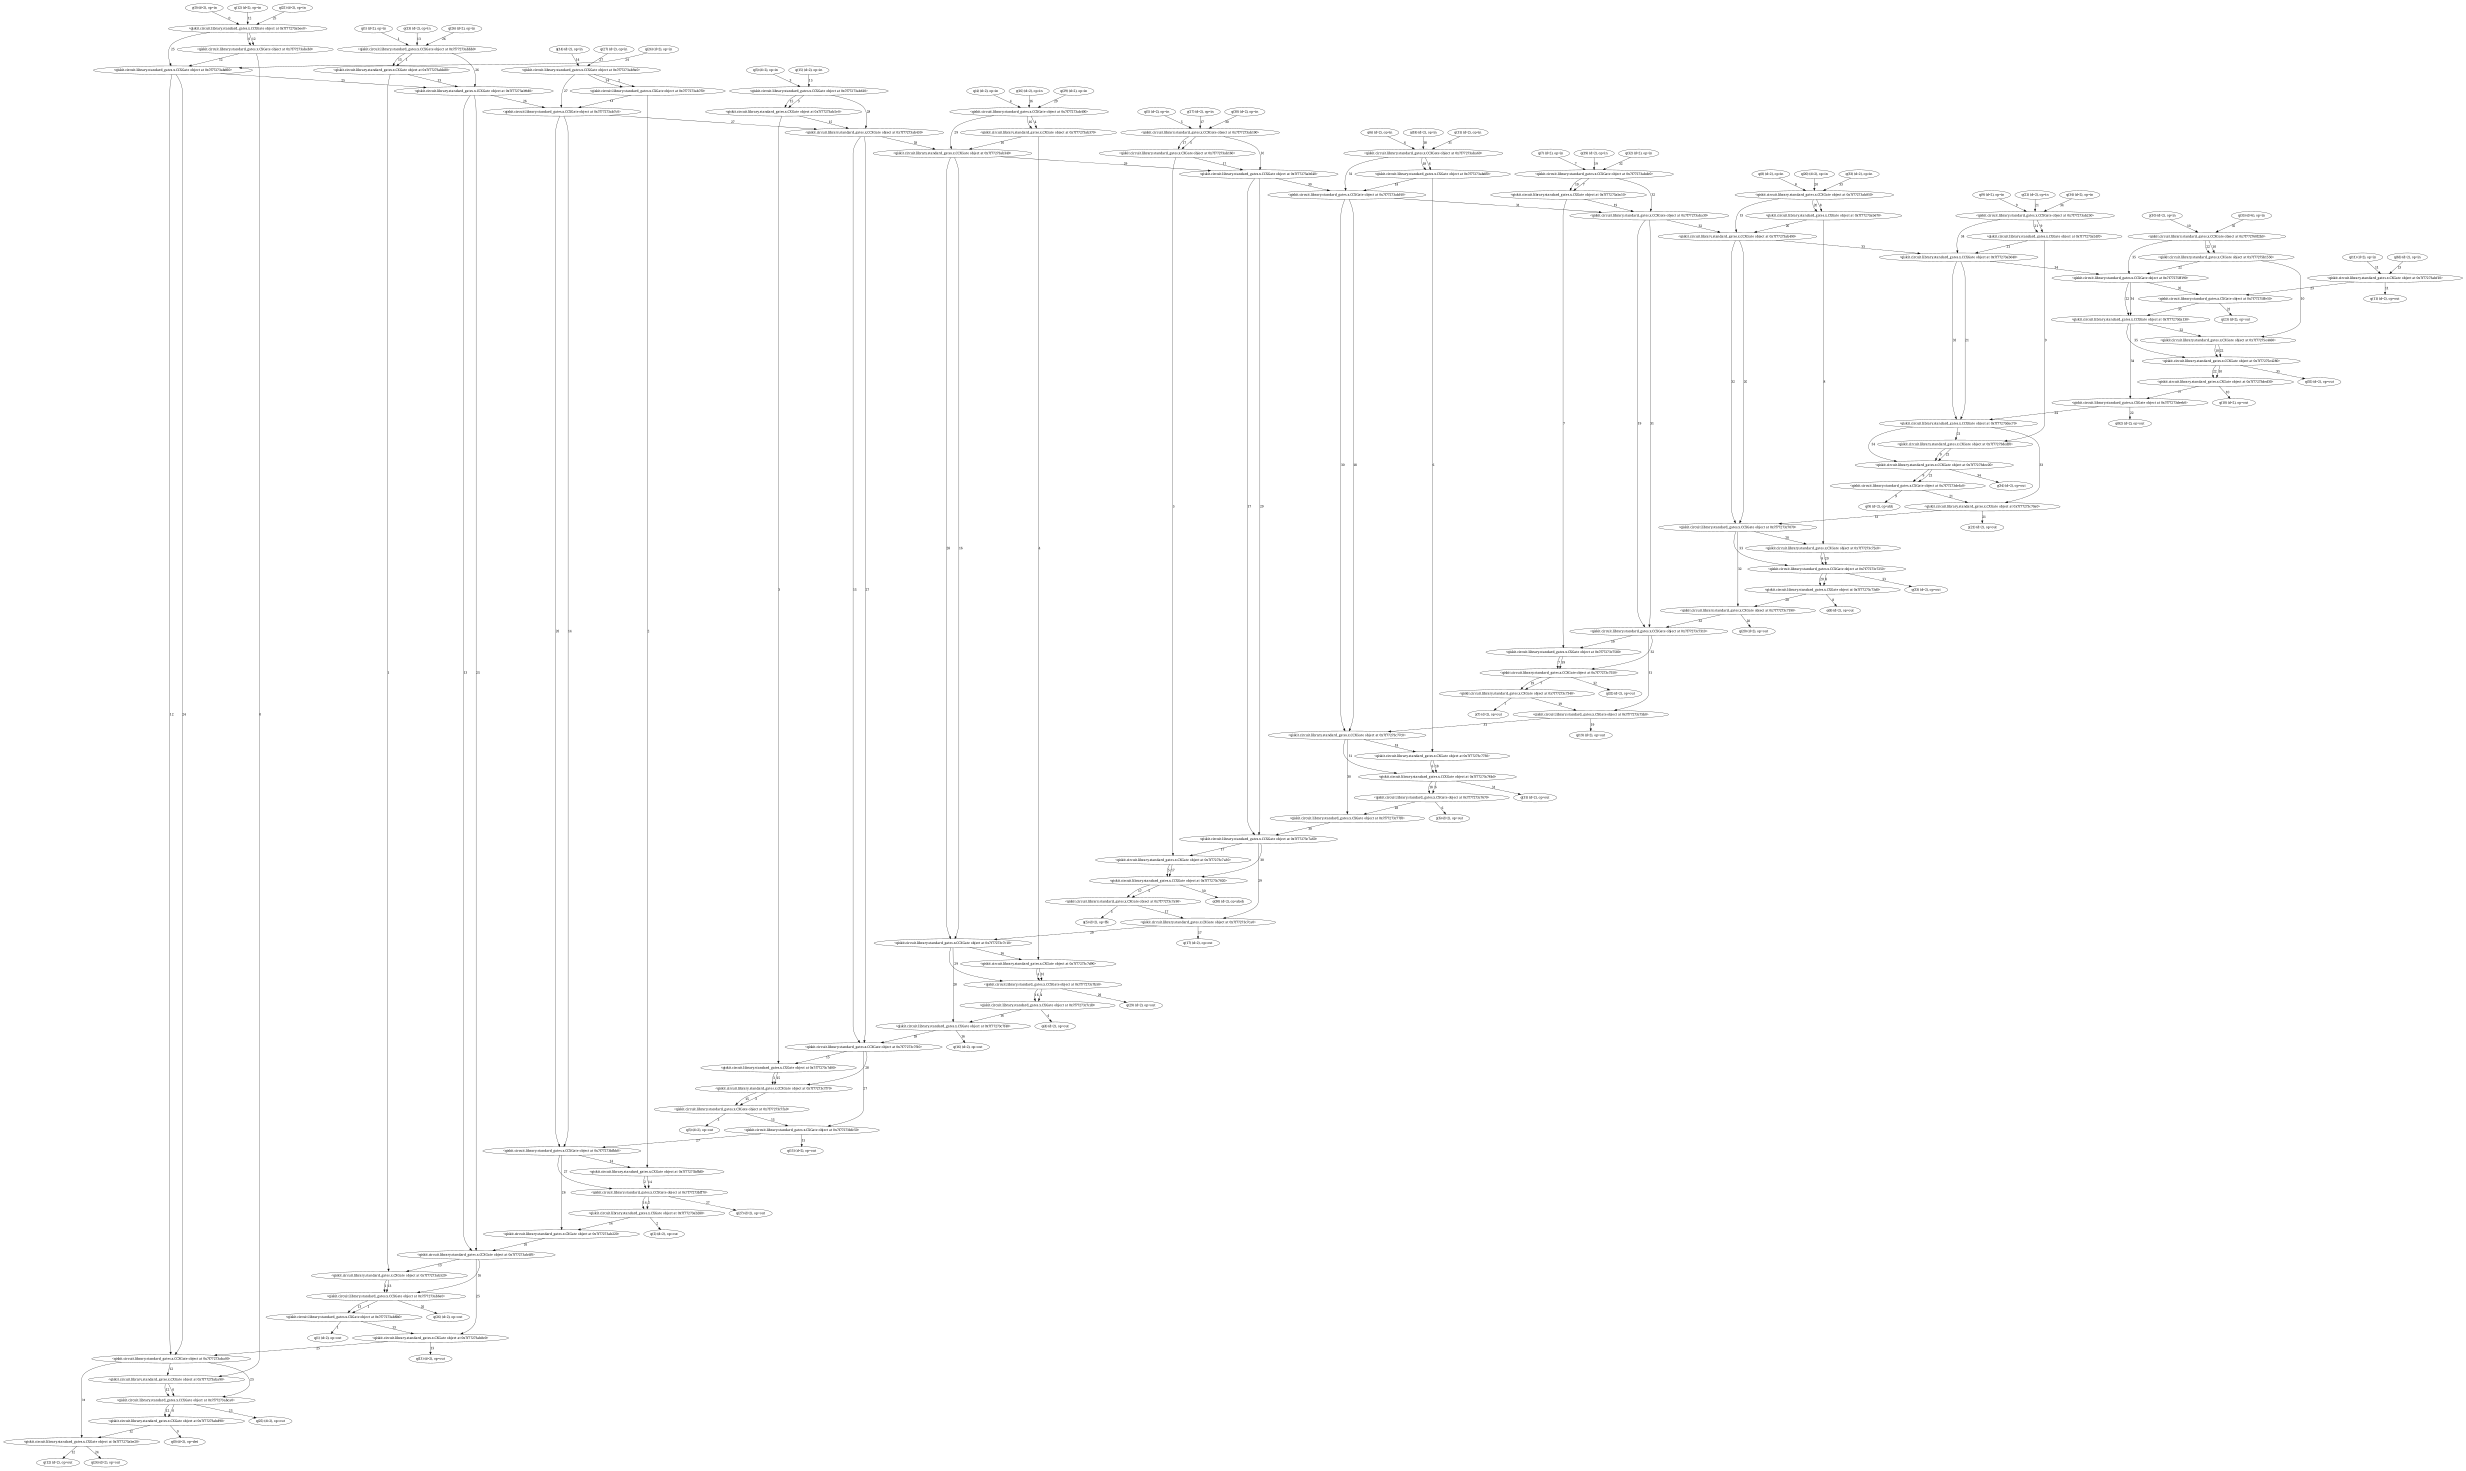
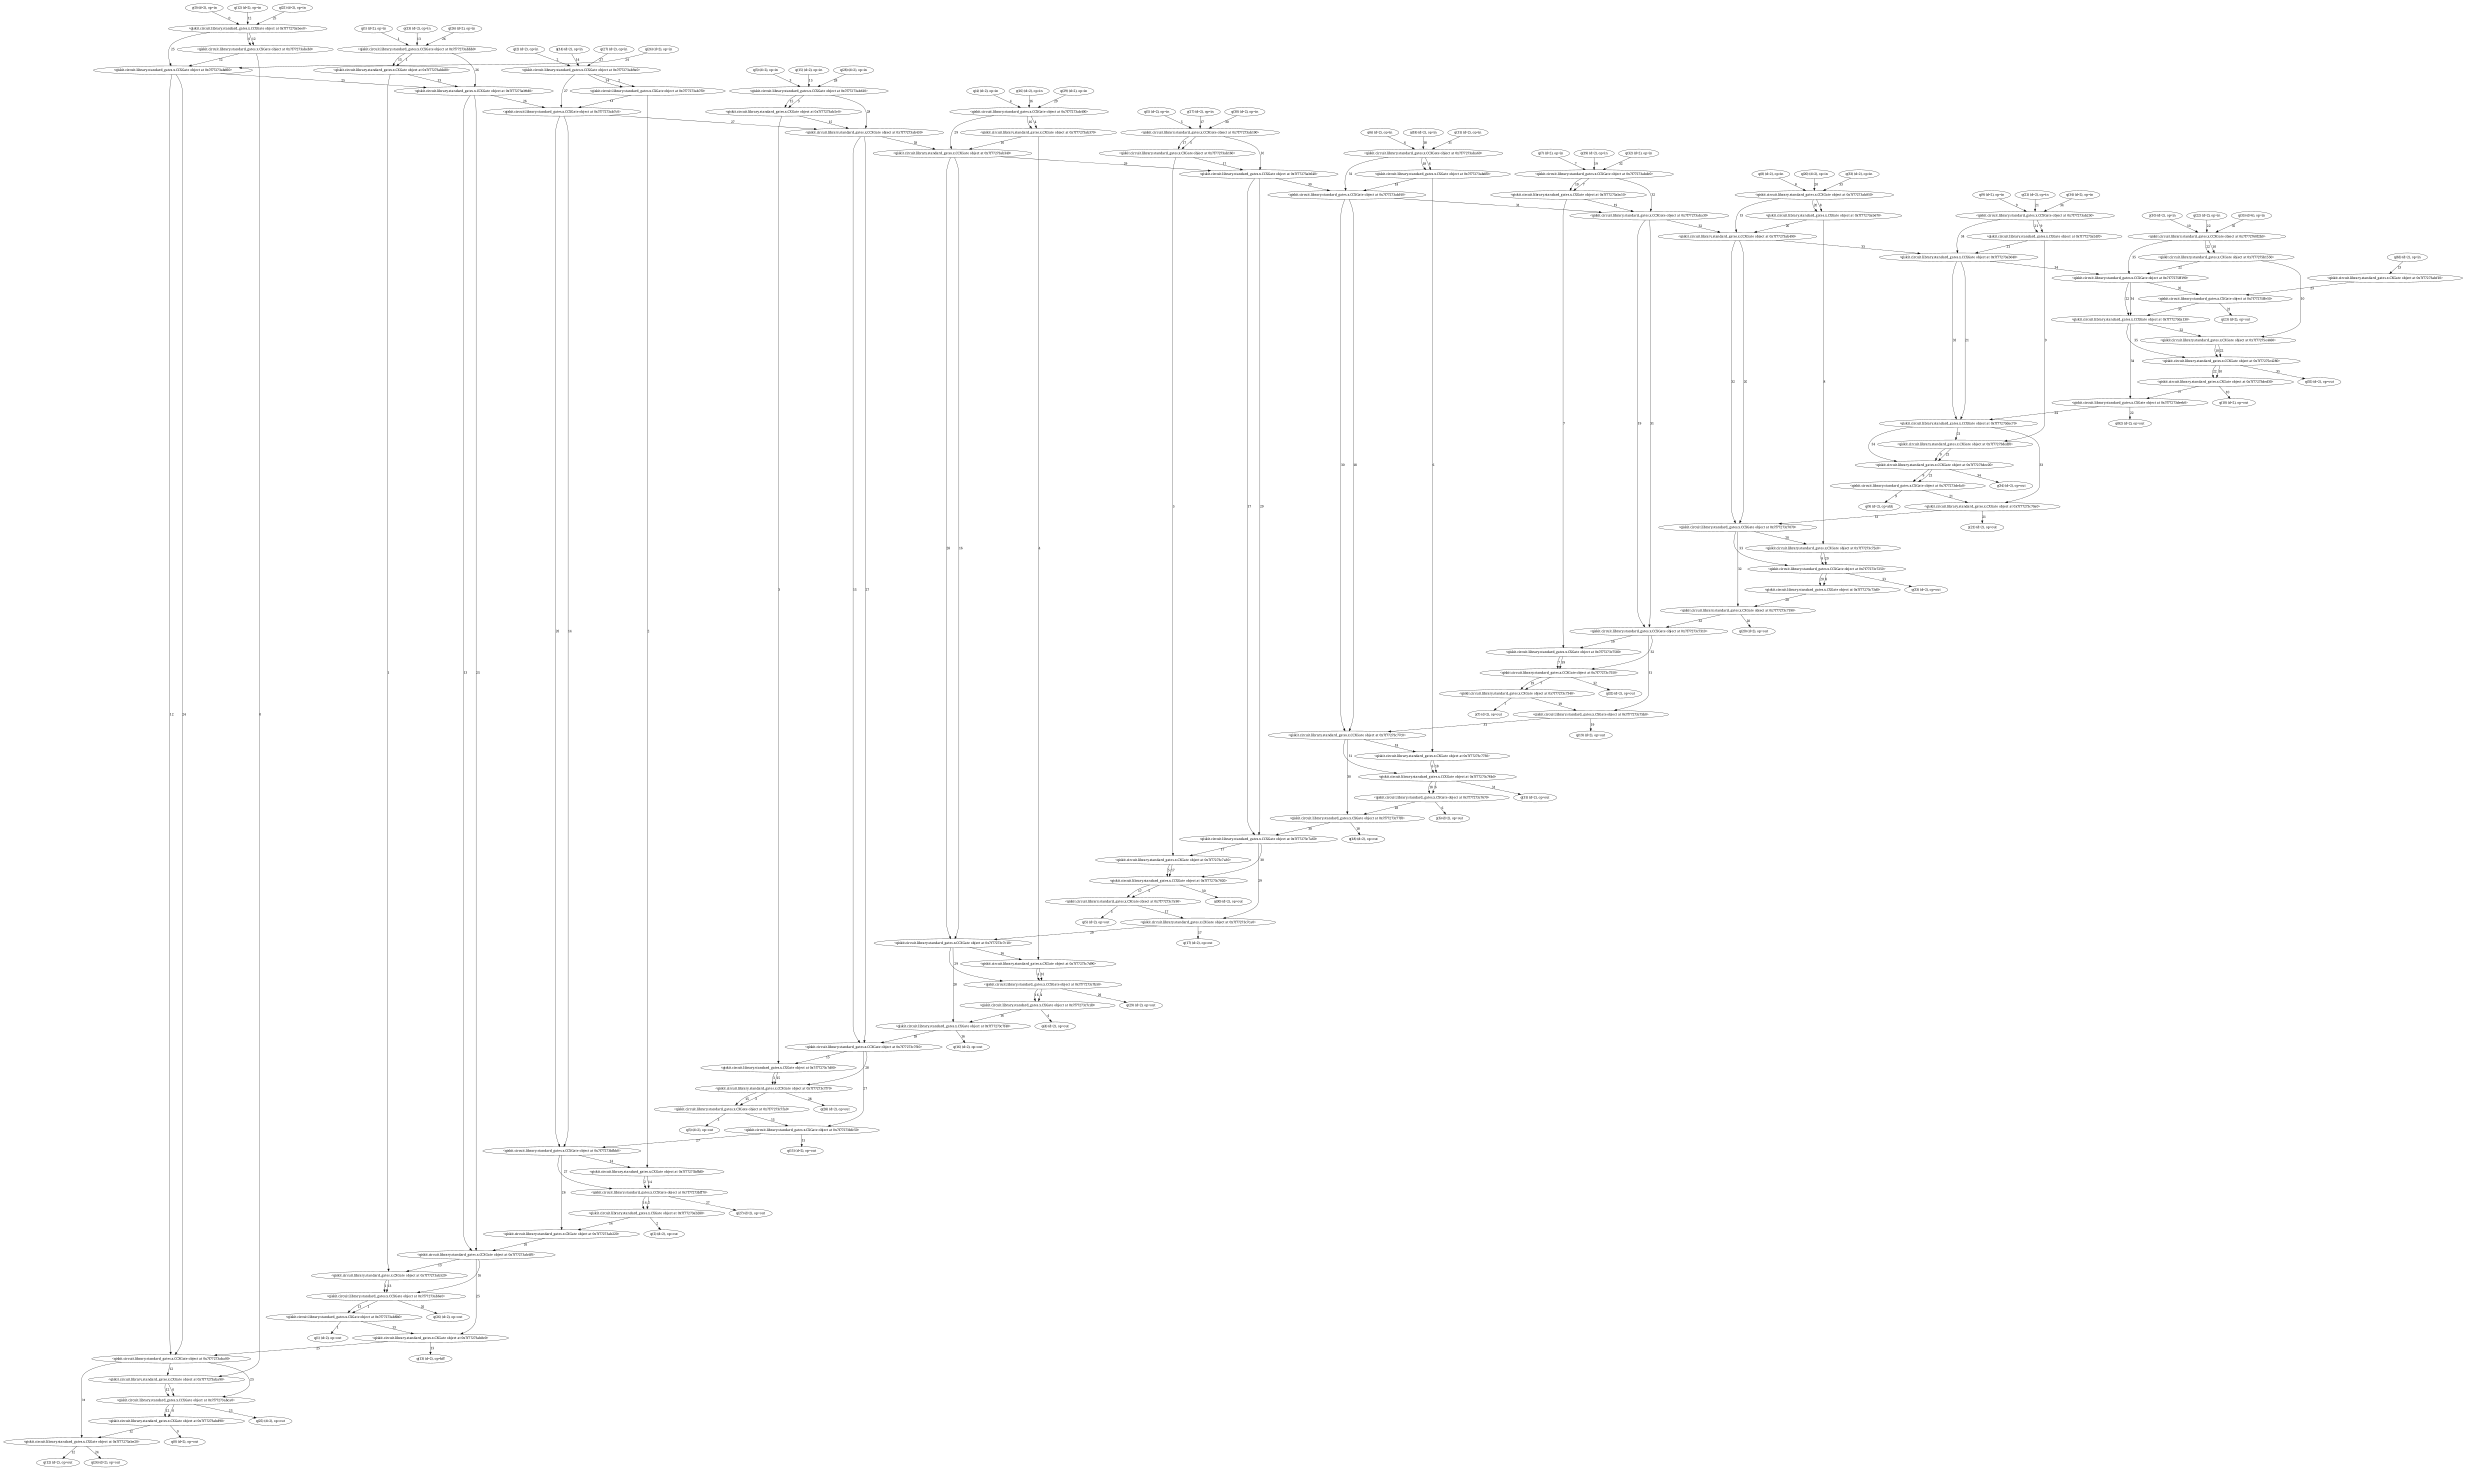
none -> (526, 49)
none -> (854, 70)
none -> (2207, 216)
(2363, 257) -> none
(2385, 299) -> none
(1840, 611) -> none
none -> (1363, 839)
(1228, 902) -> (1228, 902)
(1096, 922) -> (1096, 922)
none -> (835, 1109)
(430, 1359) -> (430, 1359)
(185, 1442) -> (185, 1442)
